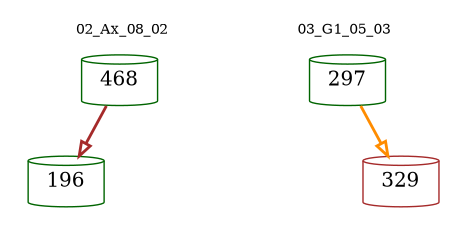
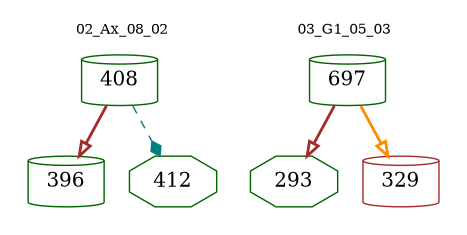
(120, 80) -> (120, 80)
(348, 80) -> (348, 80)
(66, 181) -> (66, 181)
none -> (173, 181)
none -> (294, 181)
